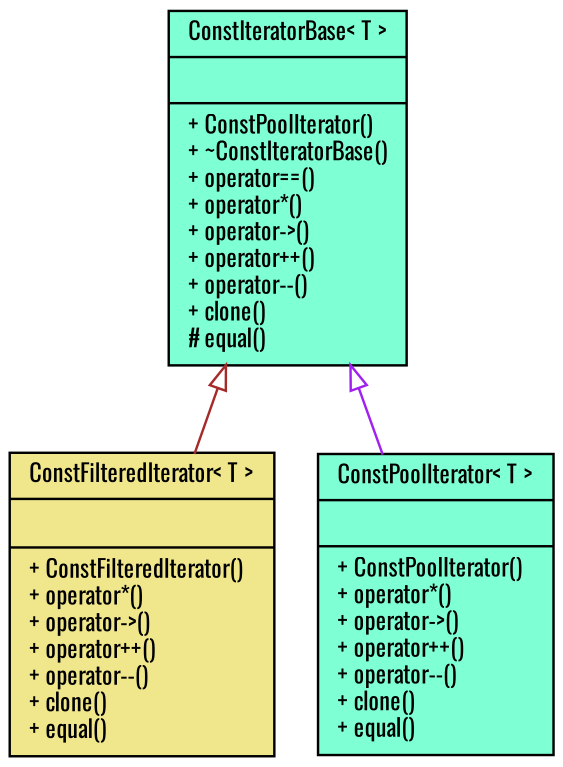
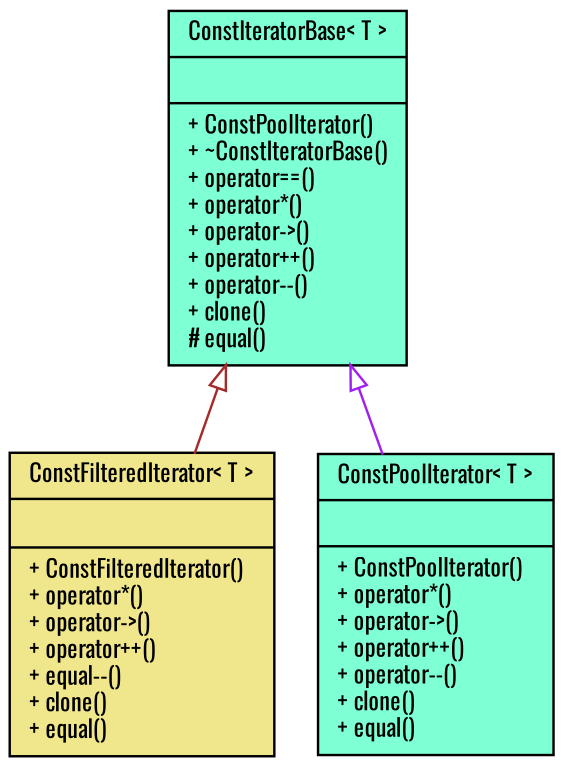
(89, 677) -> (75, 677)
